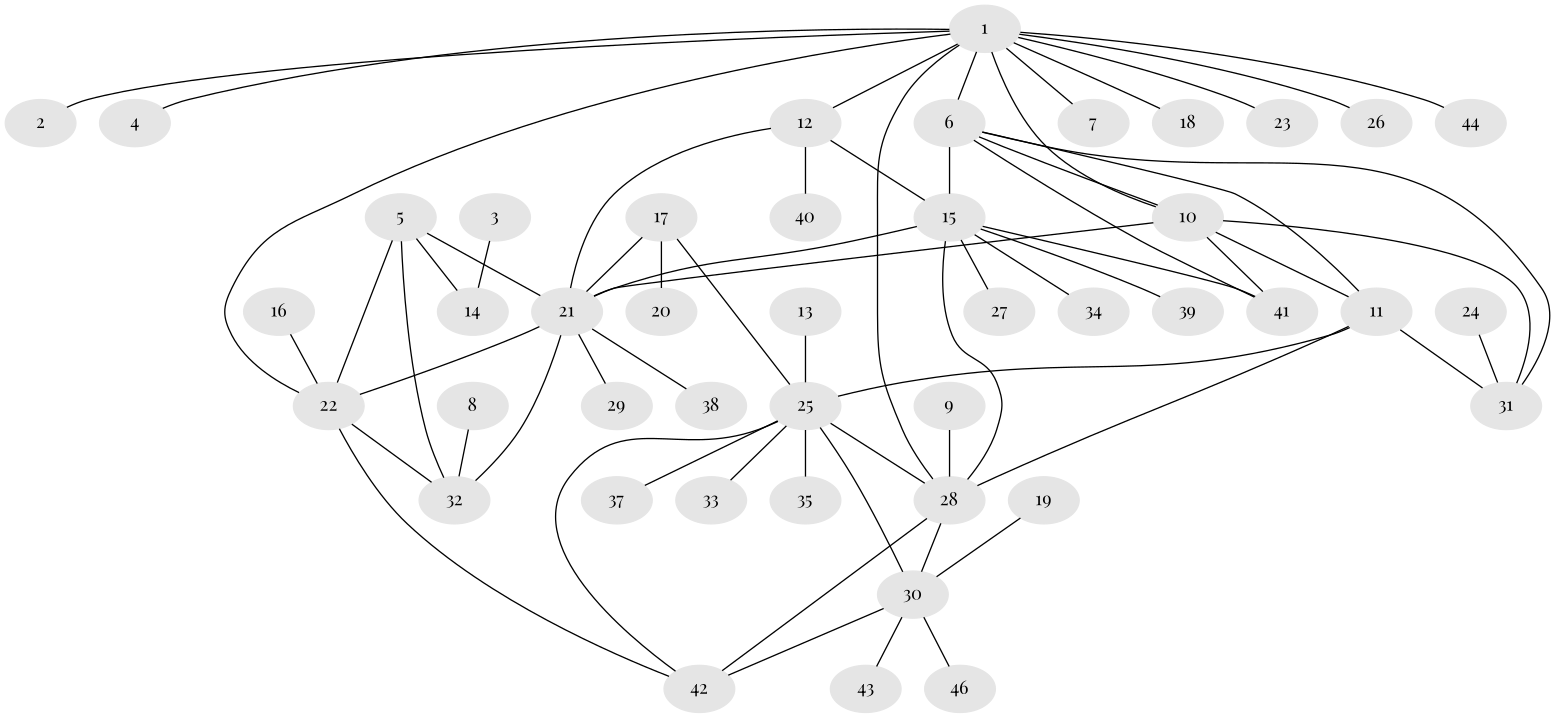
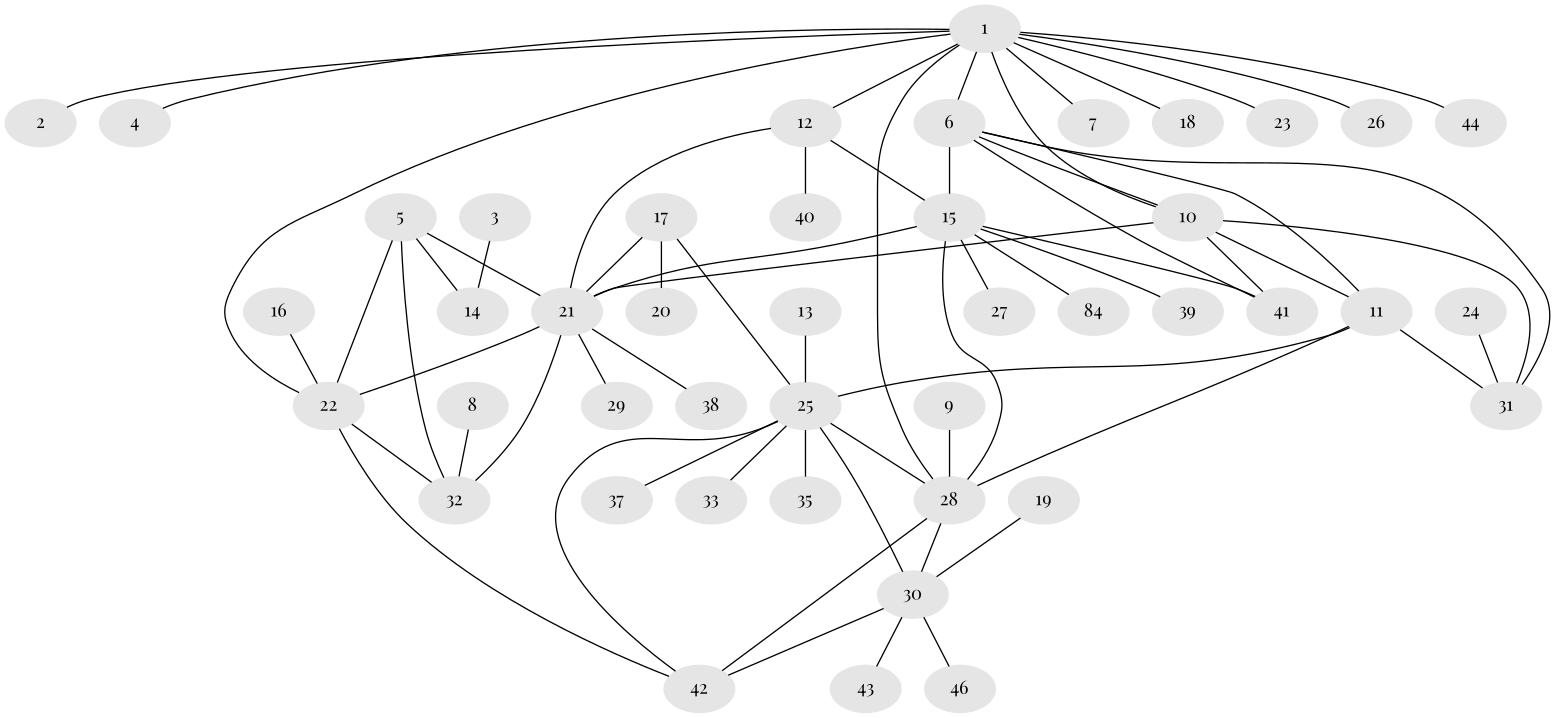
(1094, 312) -> (1094, 312)
